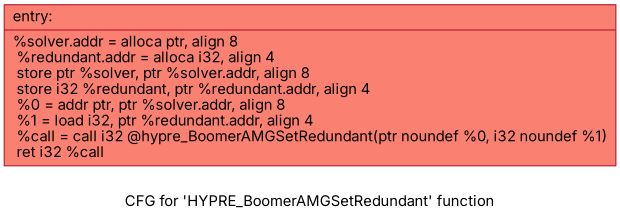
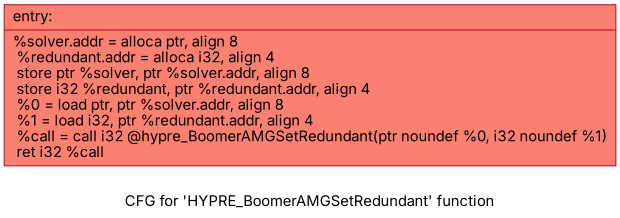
(149, 105) -> (149, 105)
